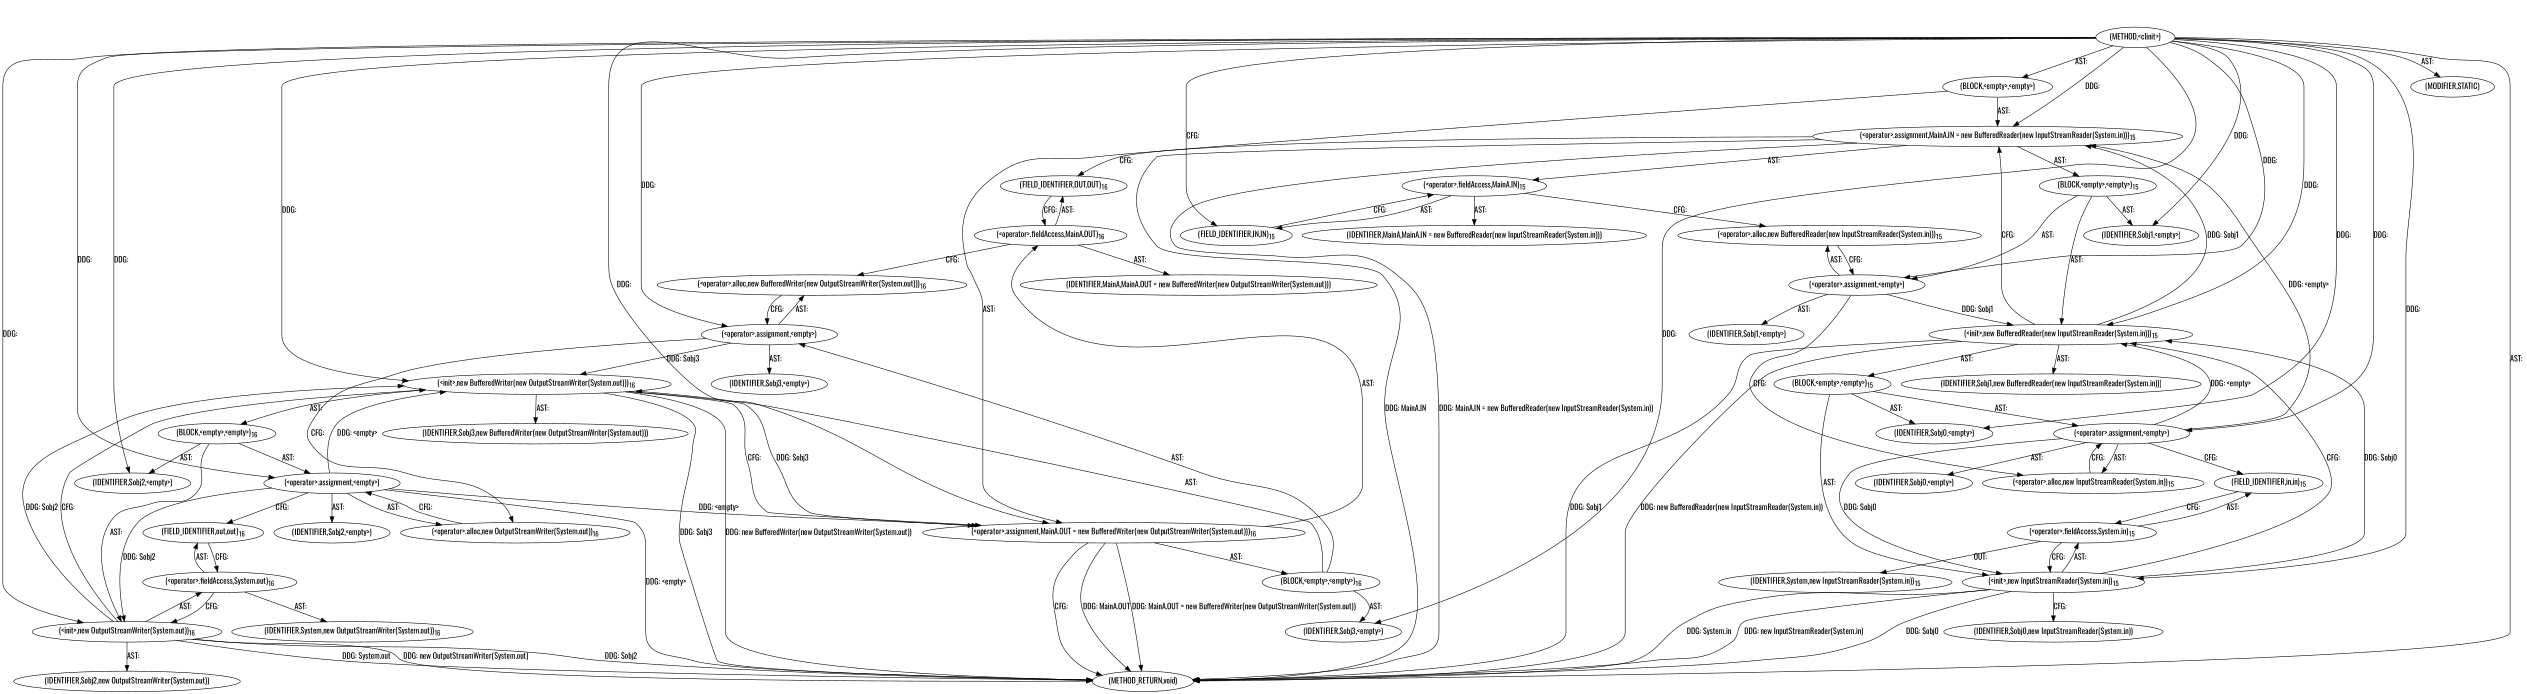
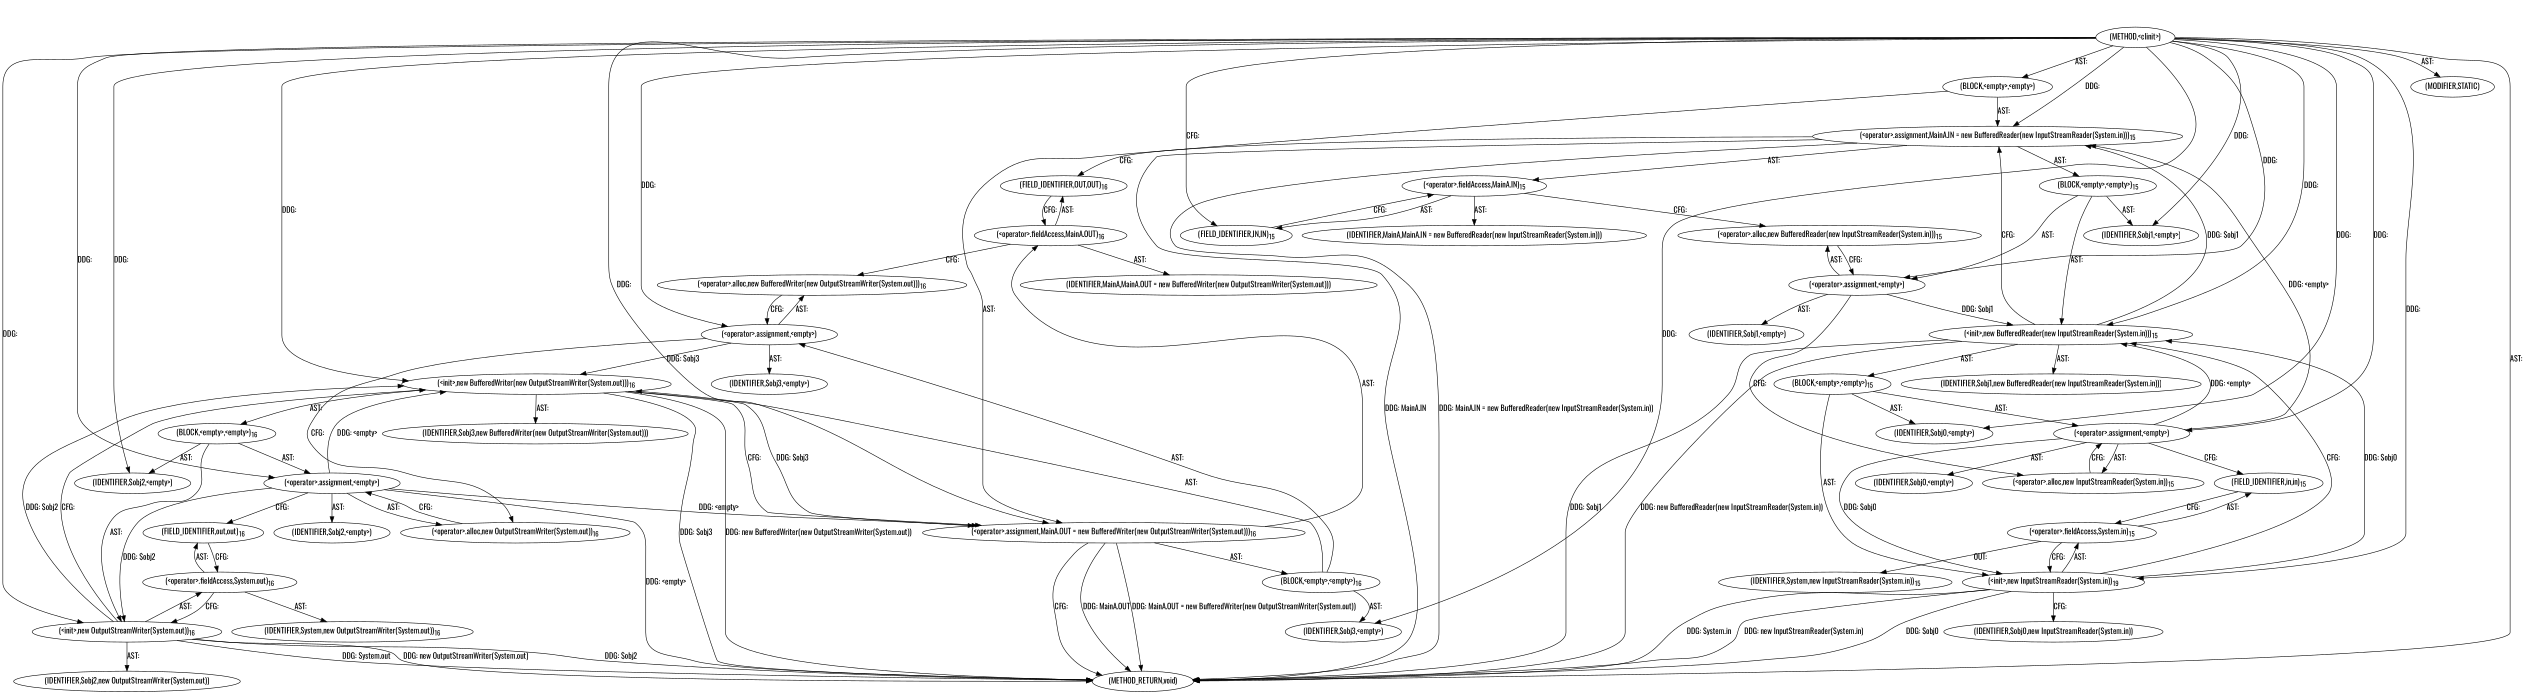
(2116, 581) -> (2116, 581)
